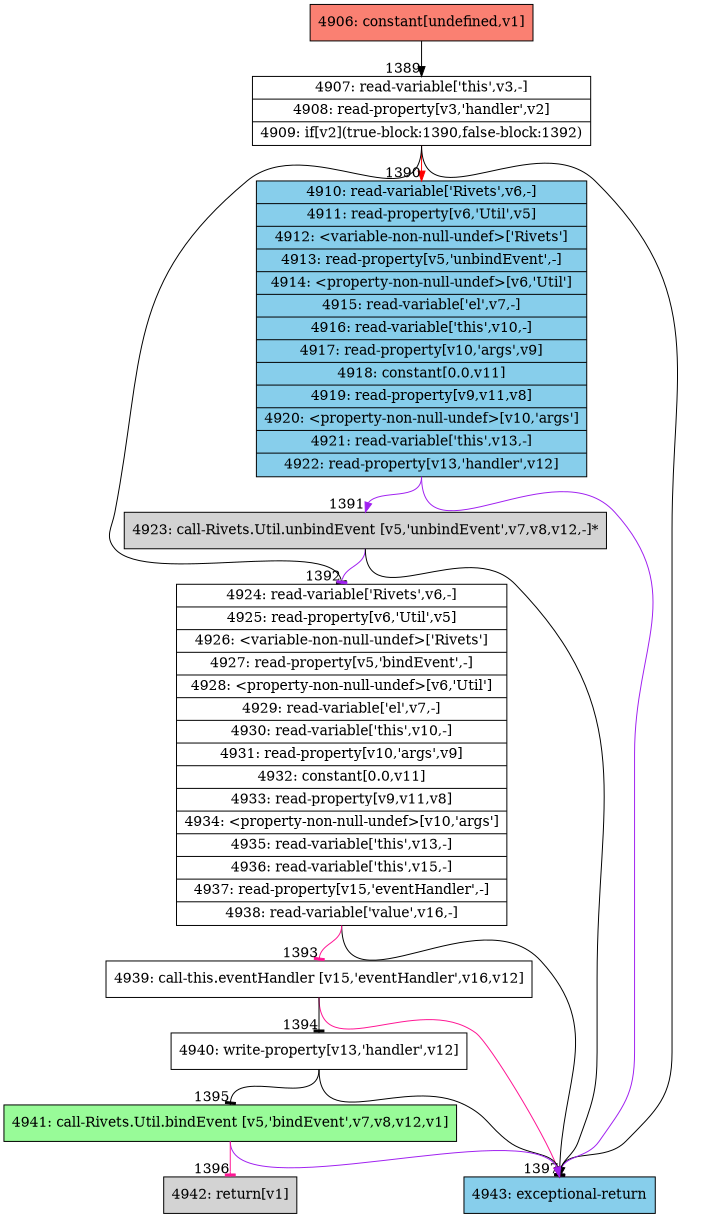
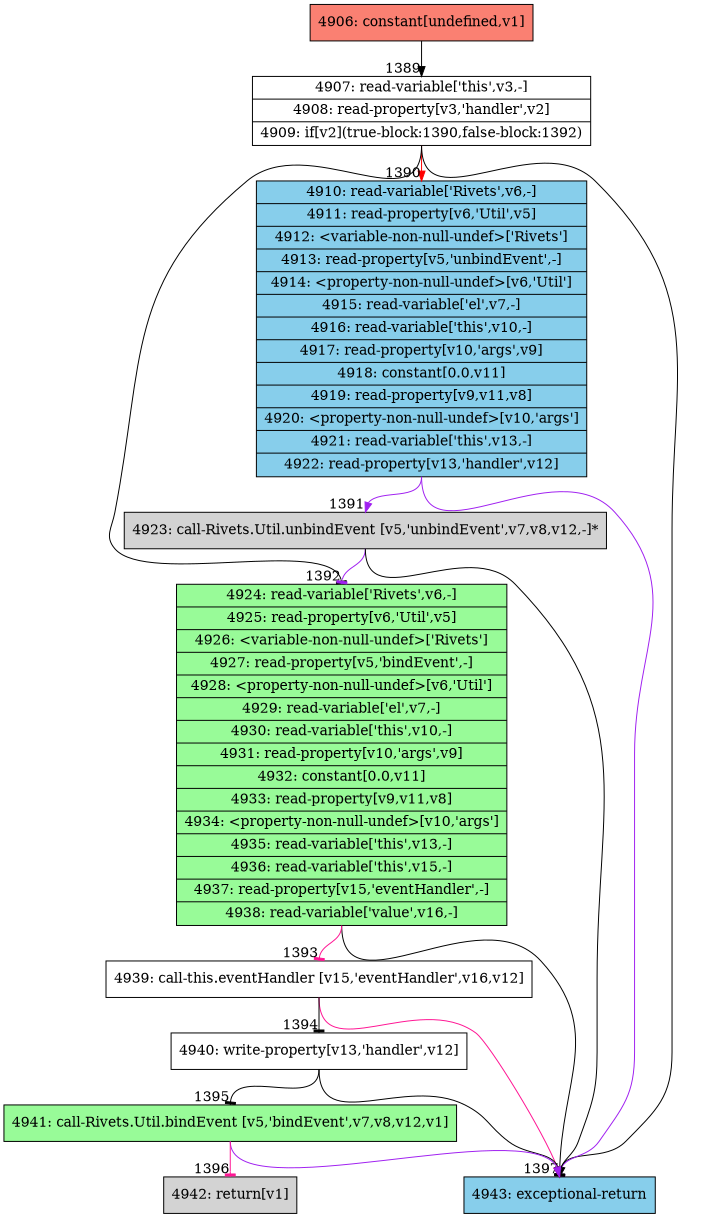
(342, 755) -> (342, 755)
